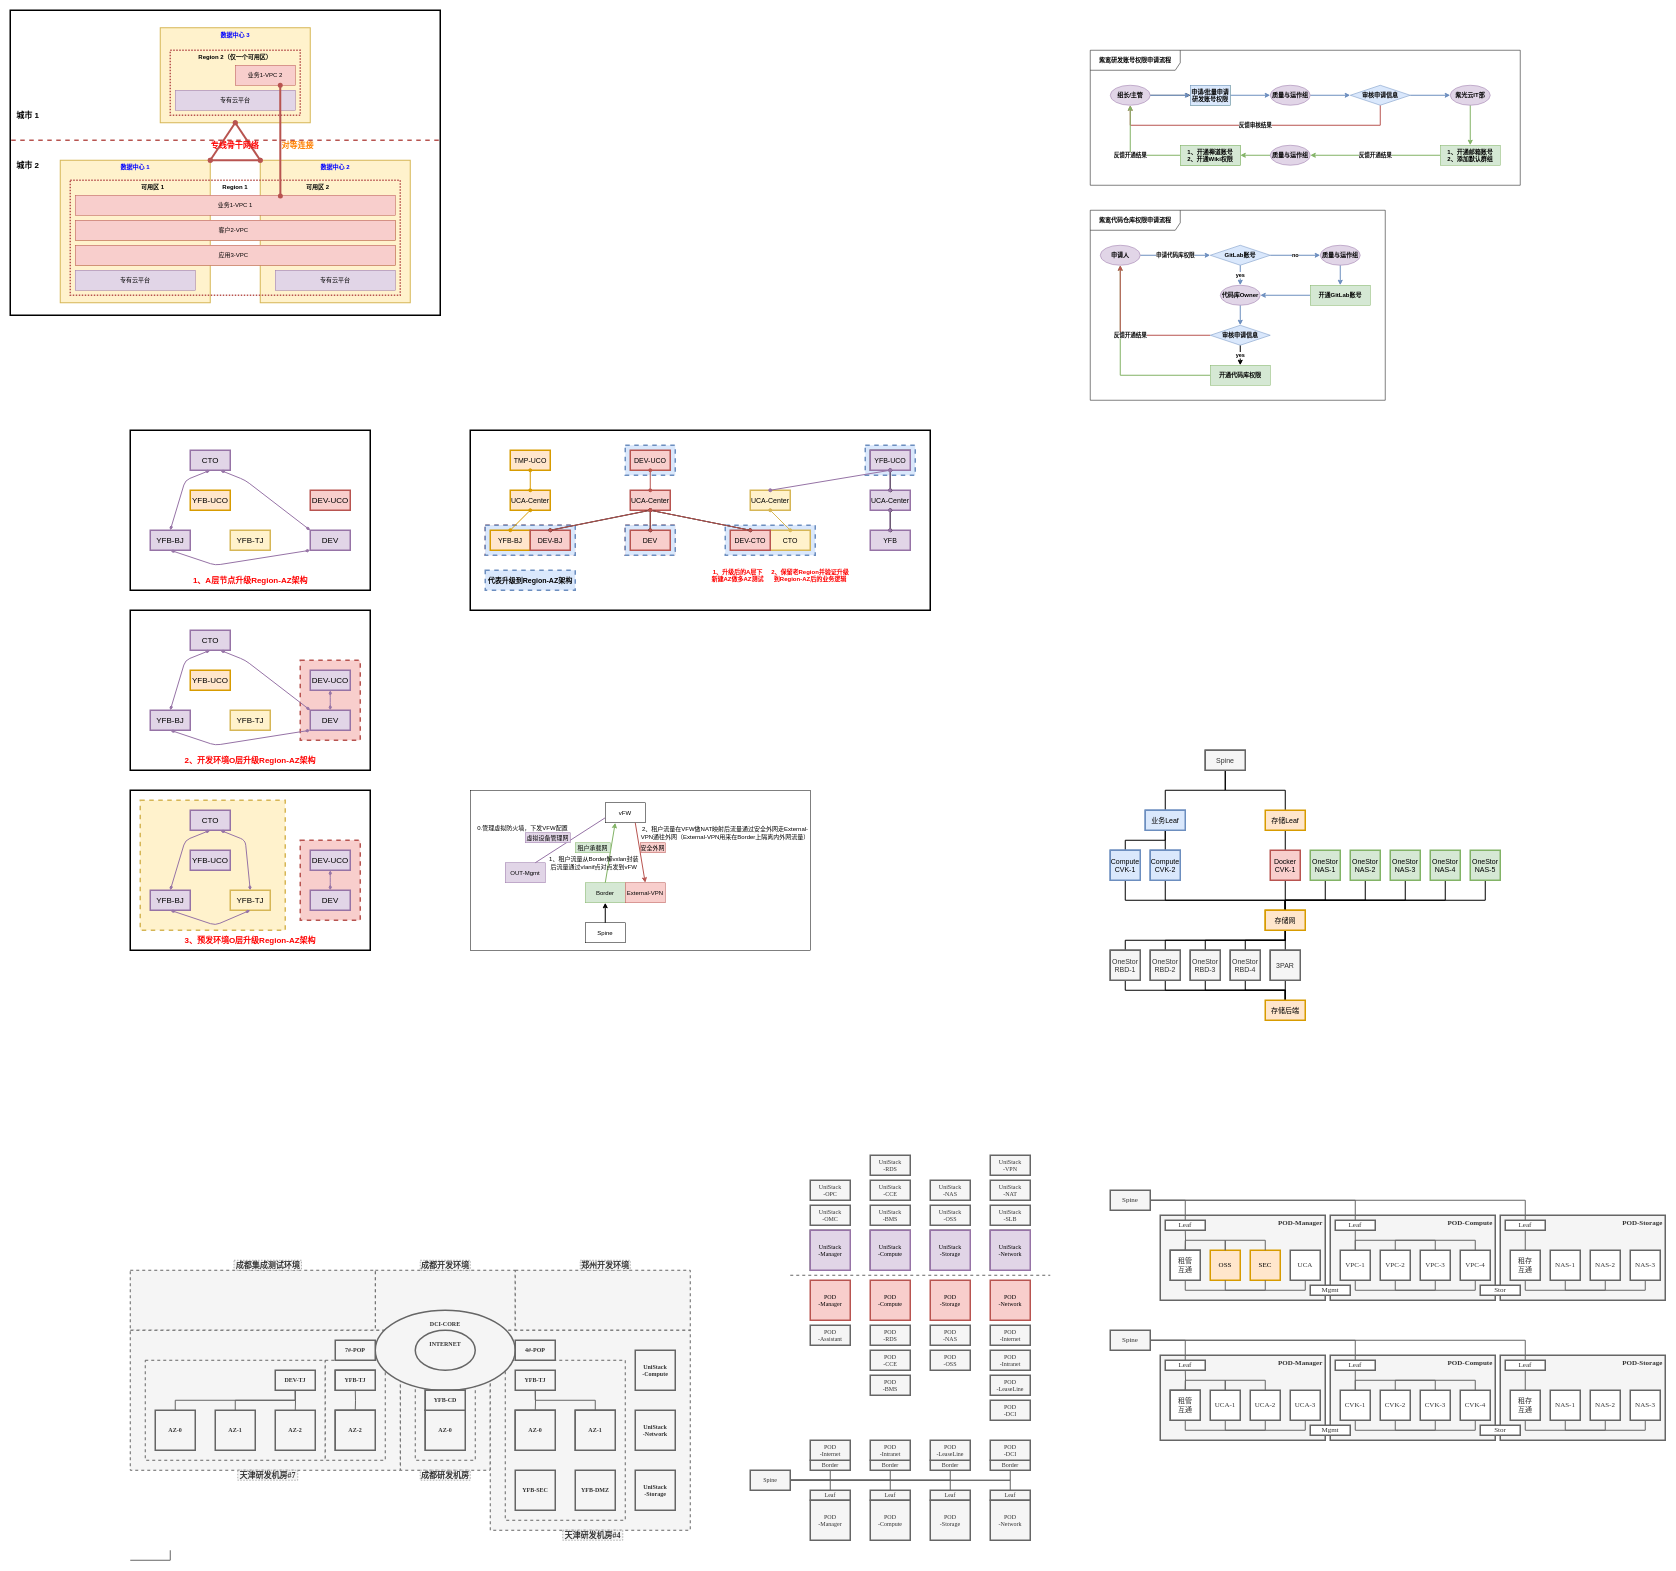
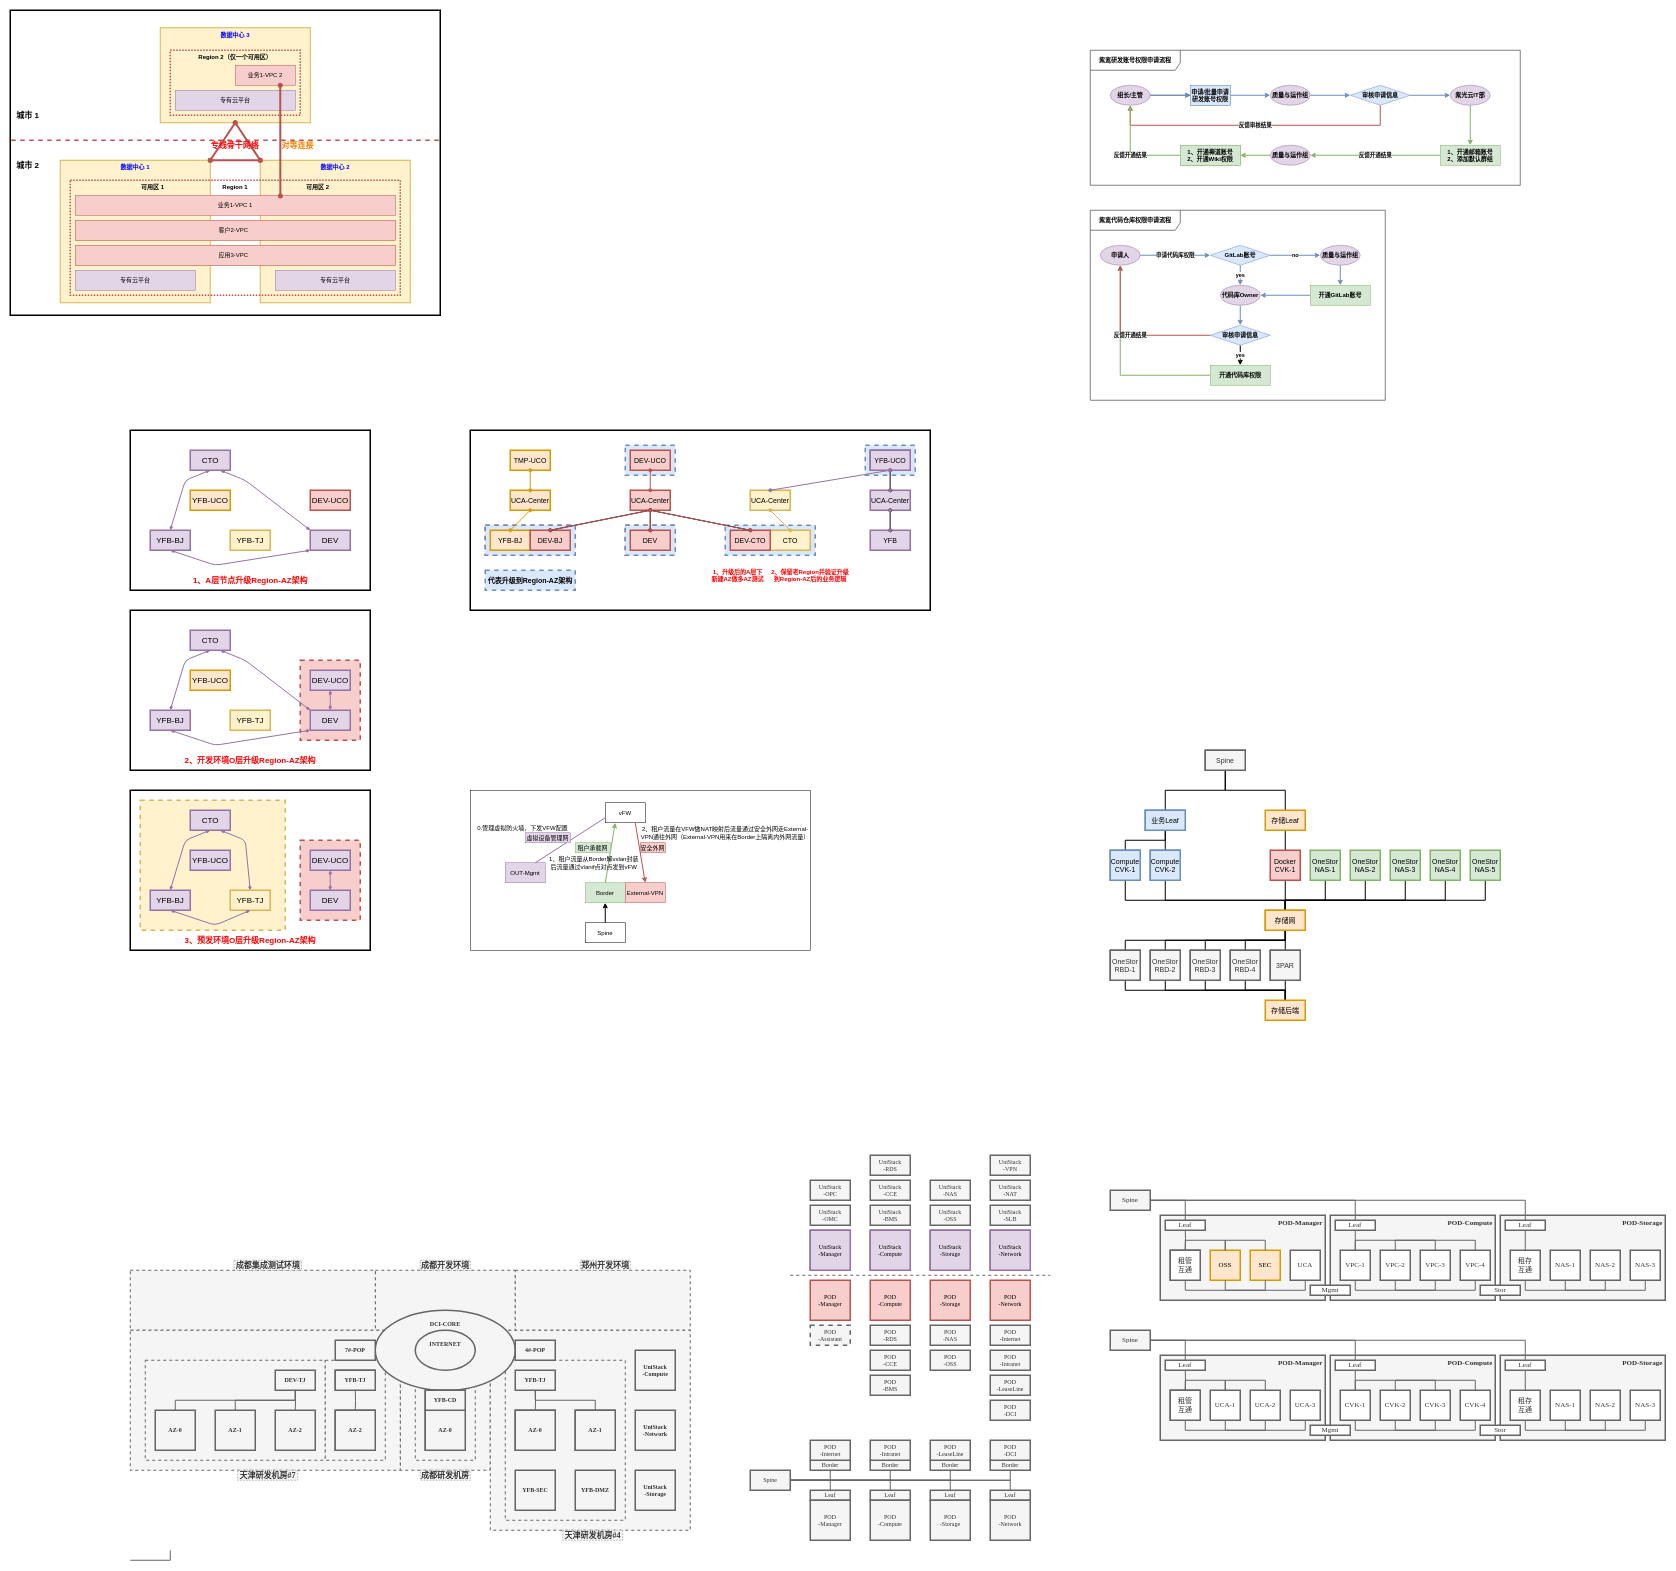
(830, 1335) -> (830, 1335)
